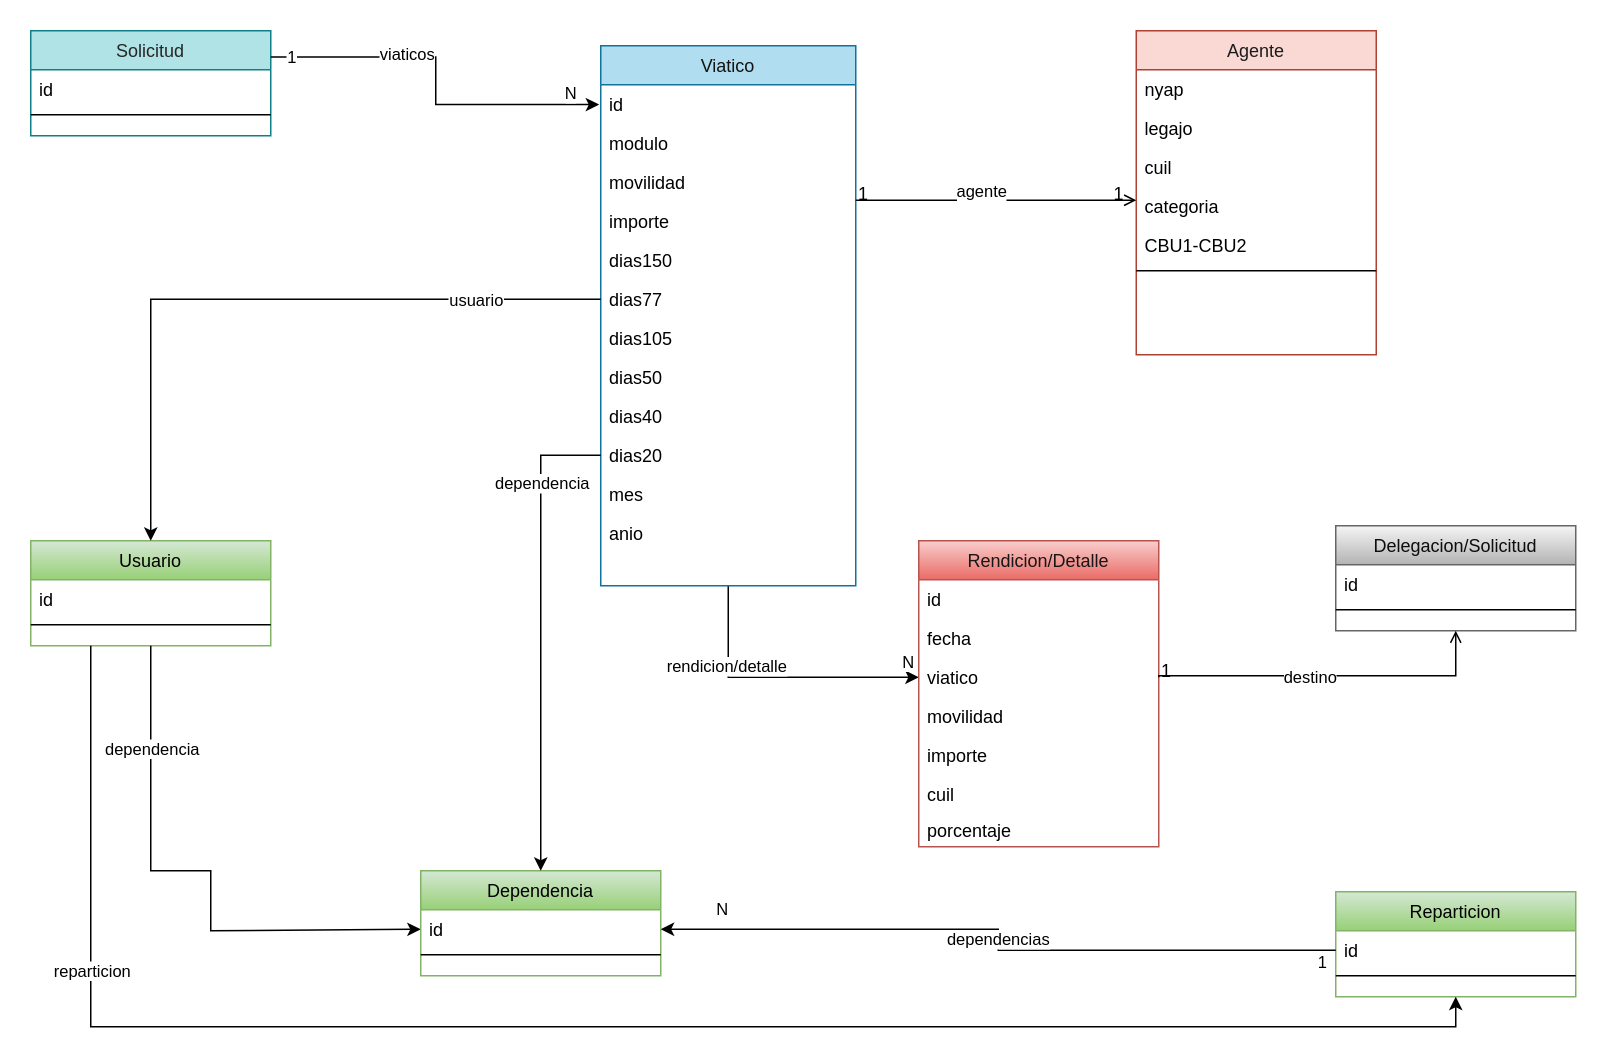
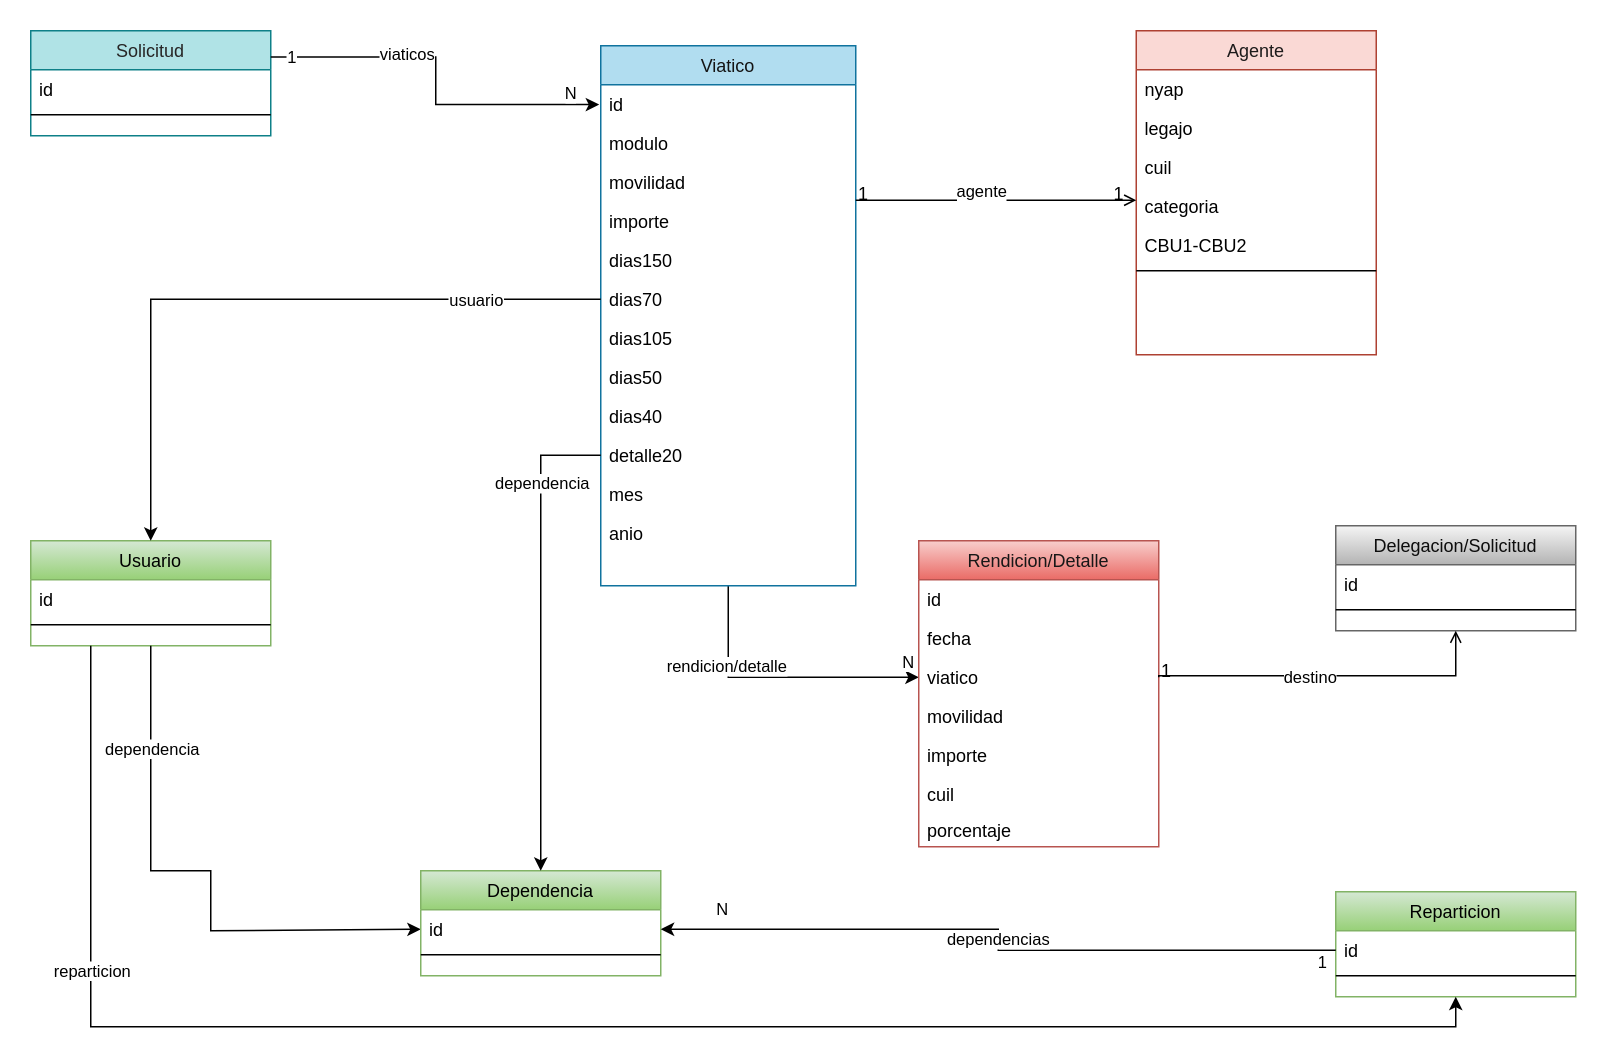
(637, 300) -> (637, 300)
(637, 456) -> (650, 456)
